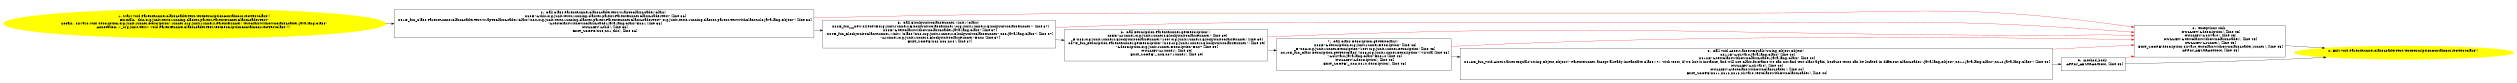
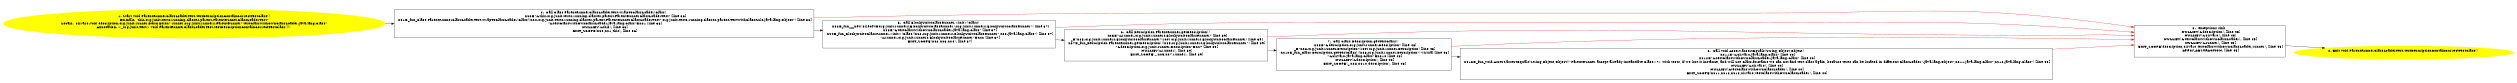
(2093, 64) -> none
